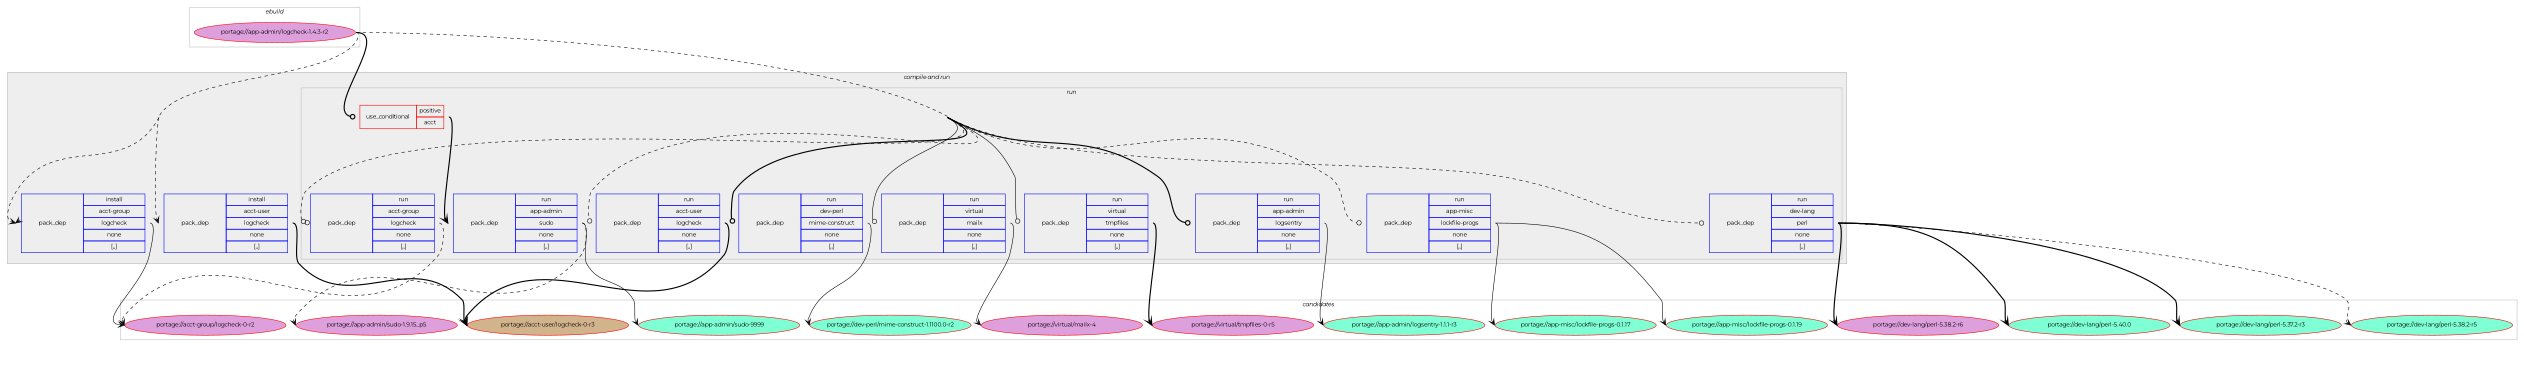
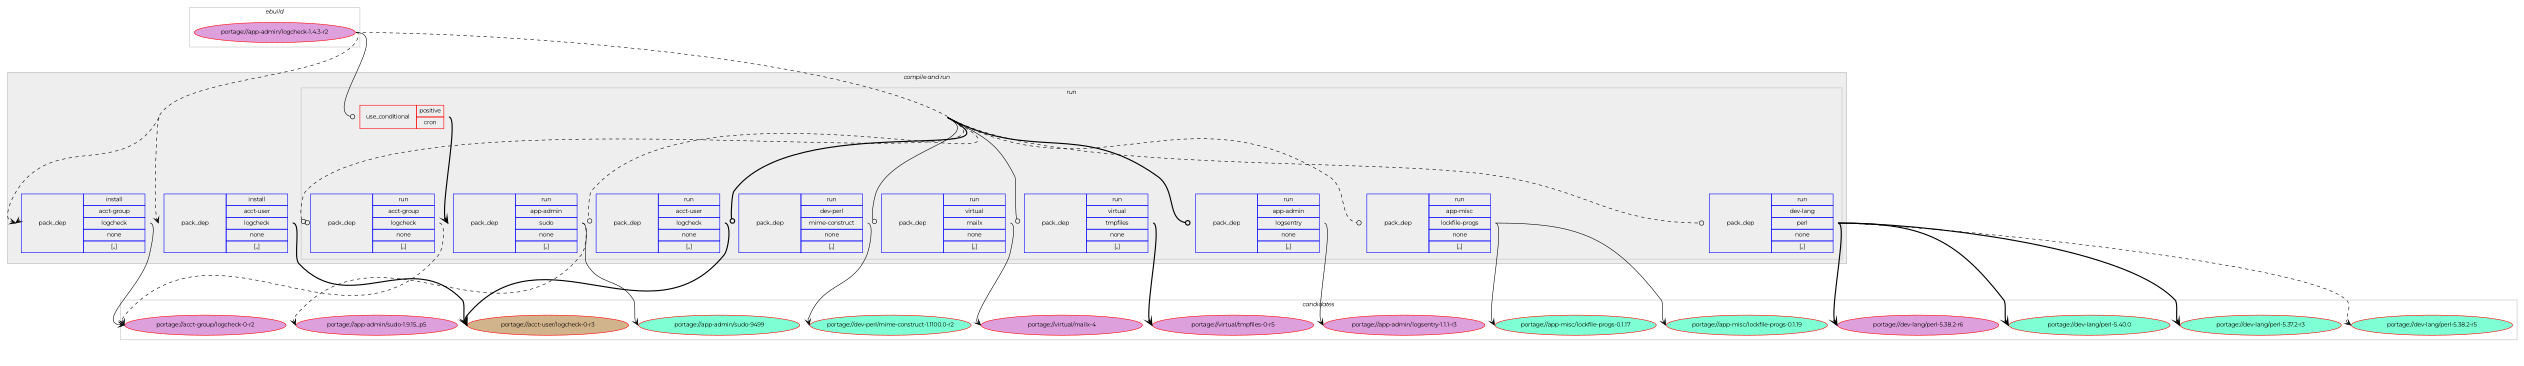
(358, 68) -> (358, 68)
(430, 123) -> (430, 123)
(719, 325) -> (719, 325)
(1404, 325) -> (1404, 325)
